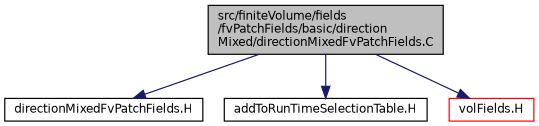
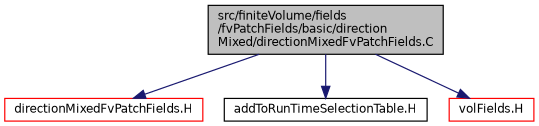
(104, 110) -> (104, 110)
